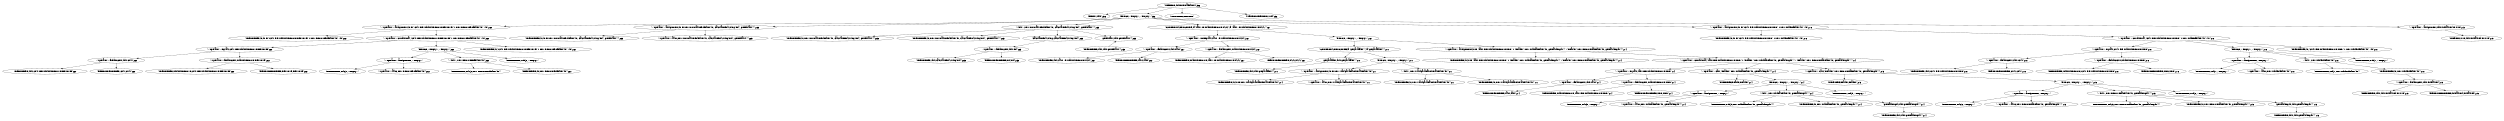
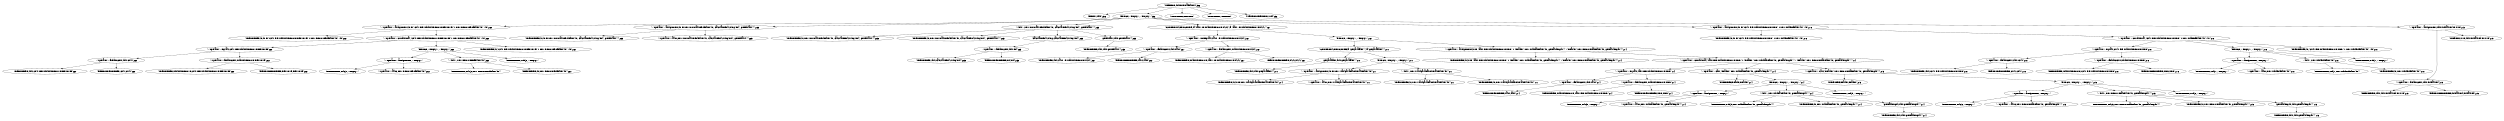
none -> (1219, 16)
(1112, 44) -> (1111, 43)
(2410, 76) -> (2437, 56)
